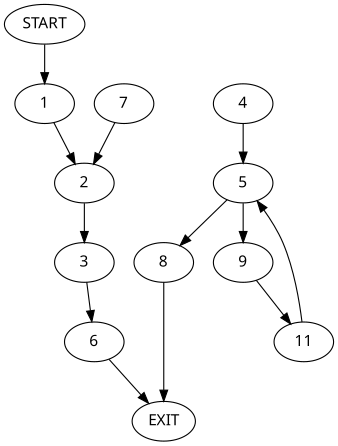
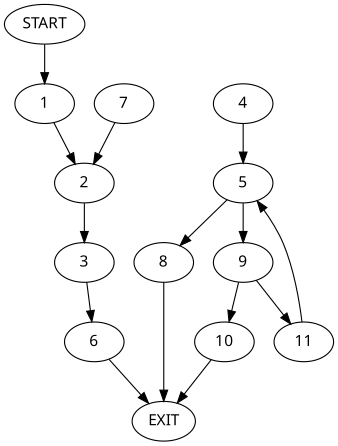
none -> (224, 342)
